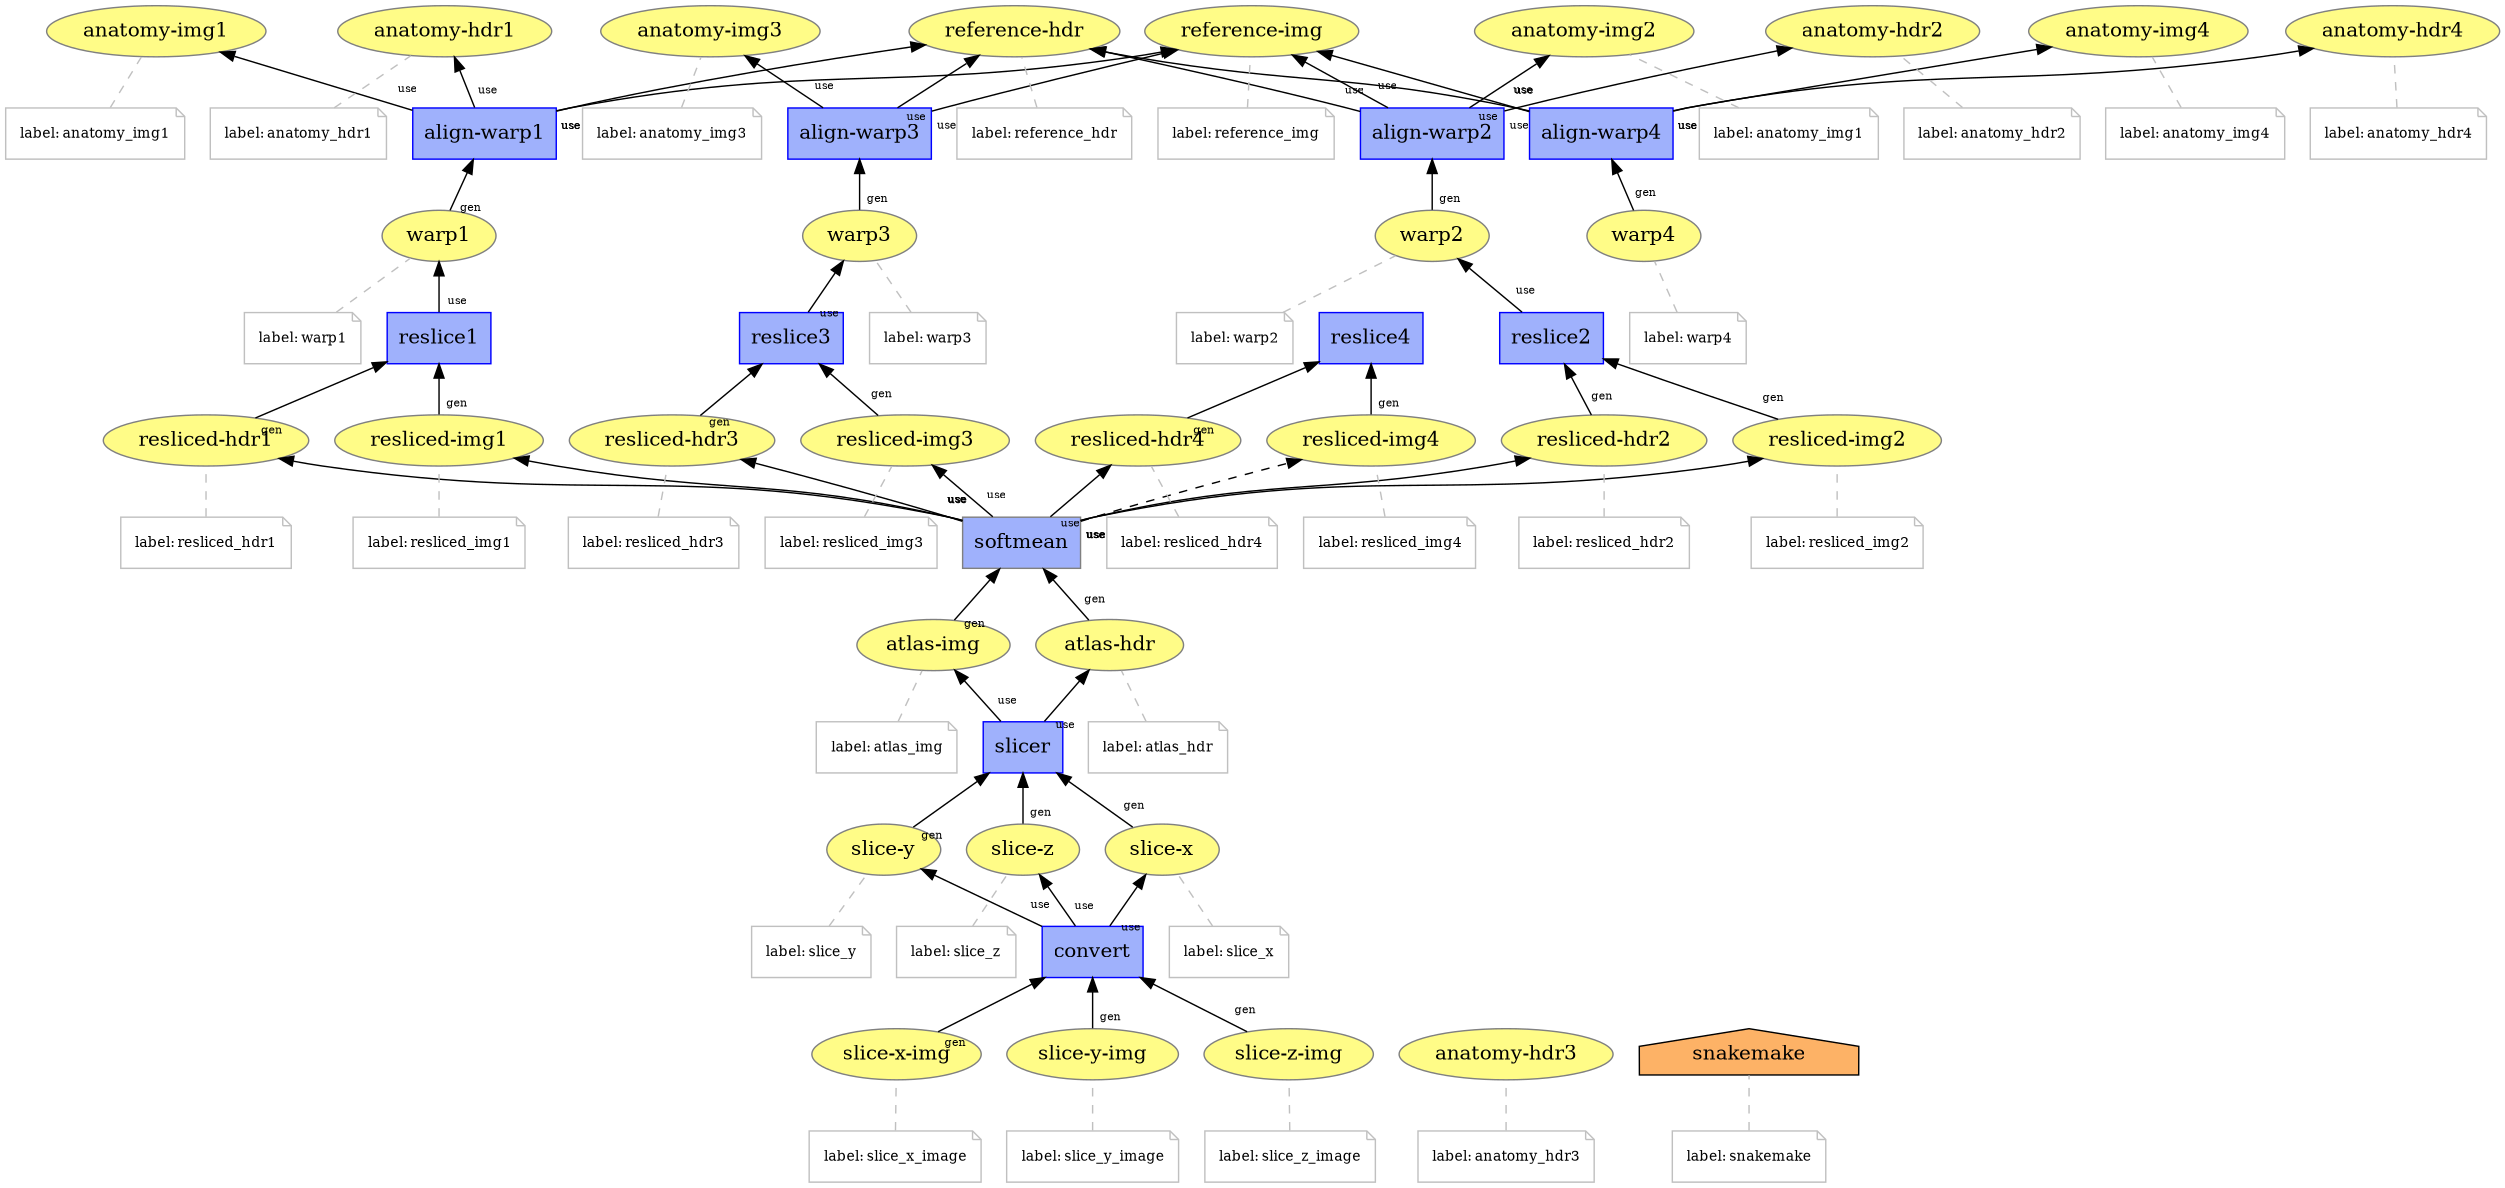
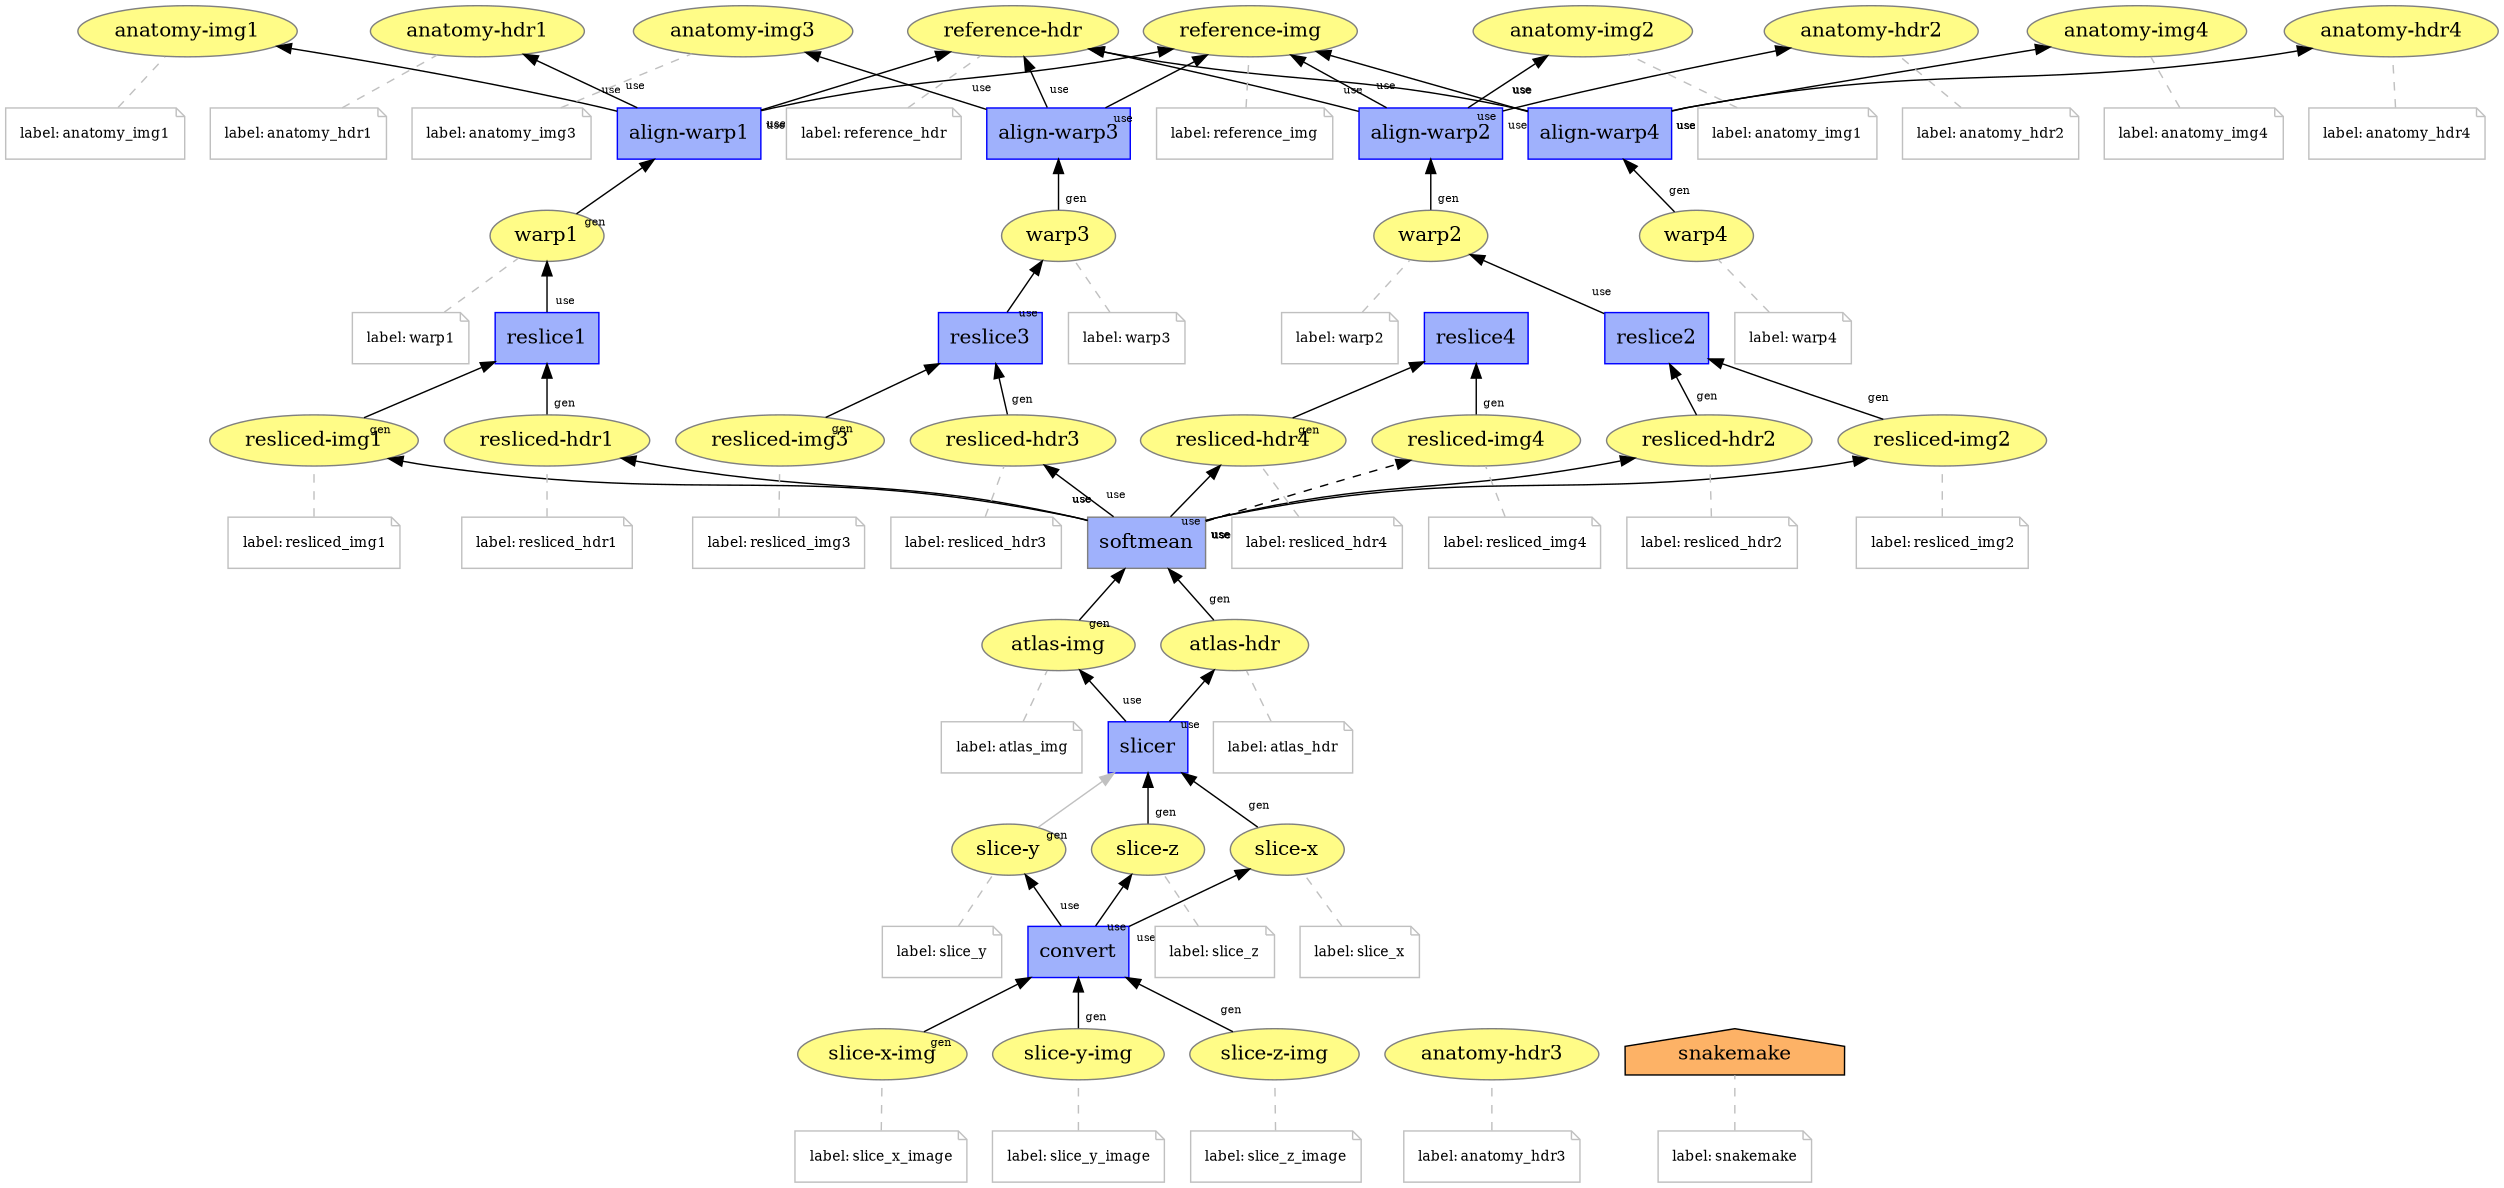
(968, 496) -> none
(945, 804) -> (1070, 804)
